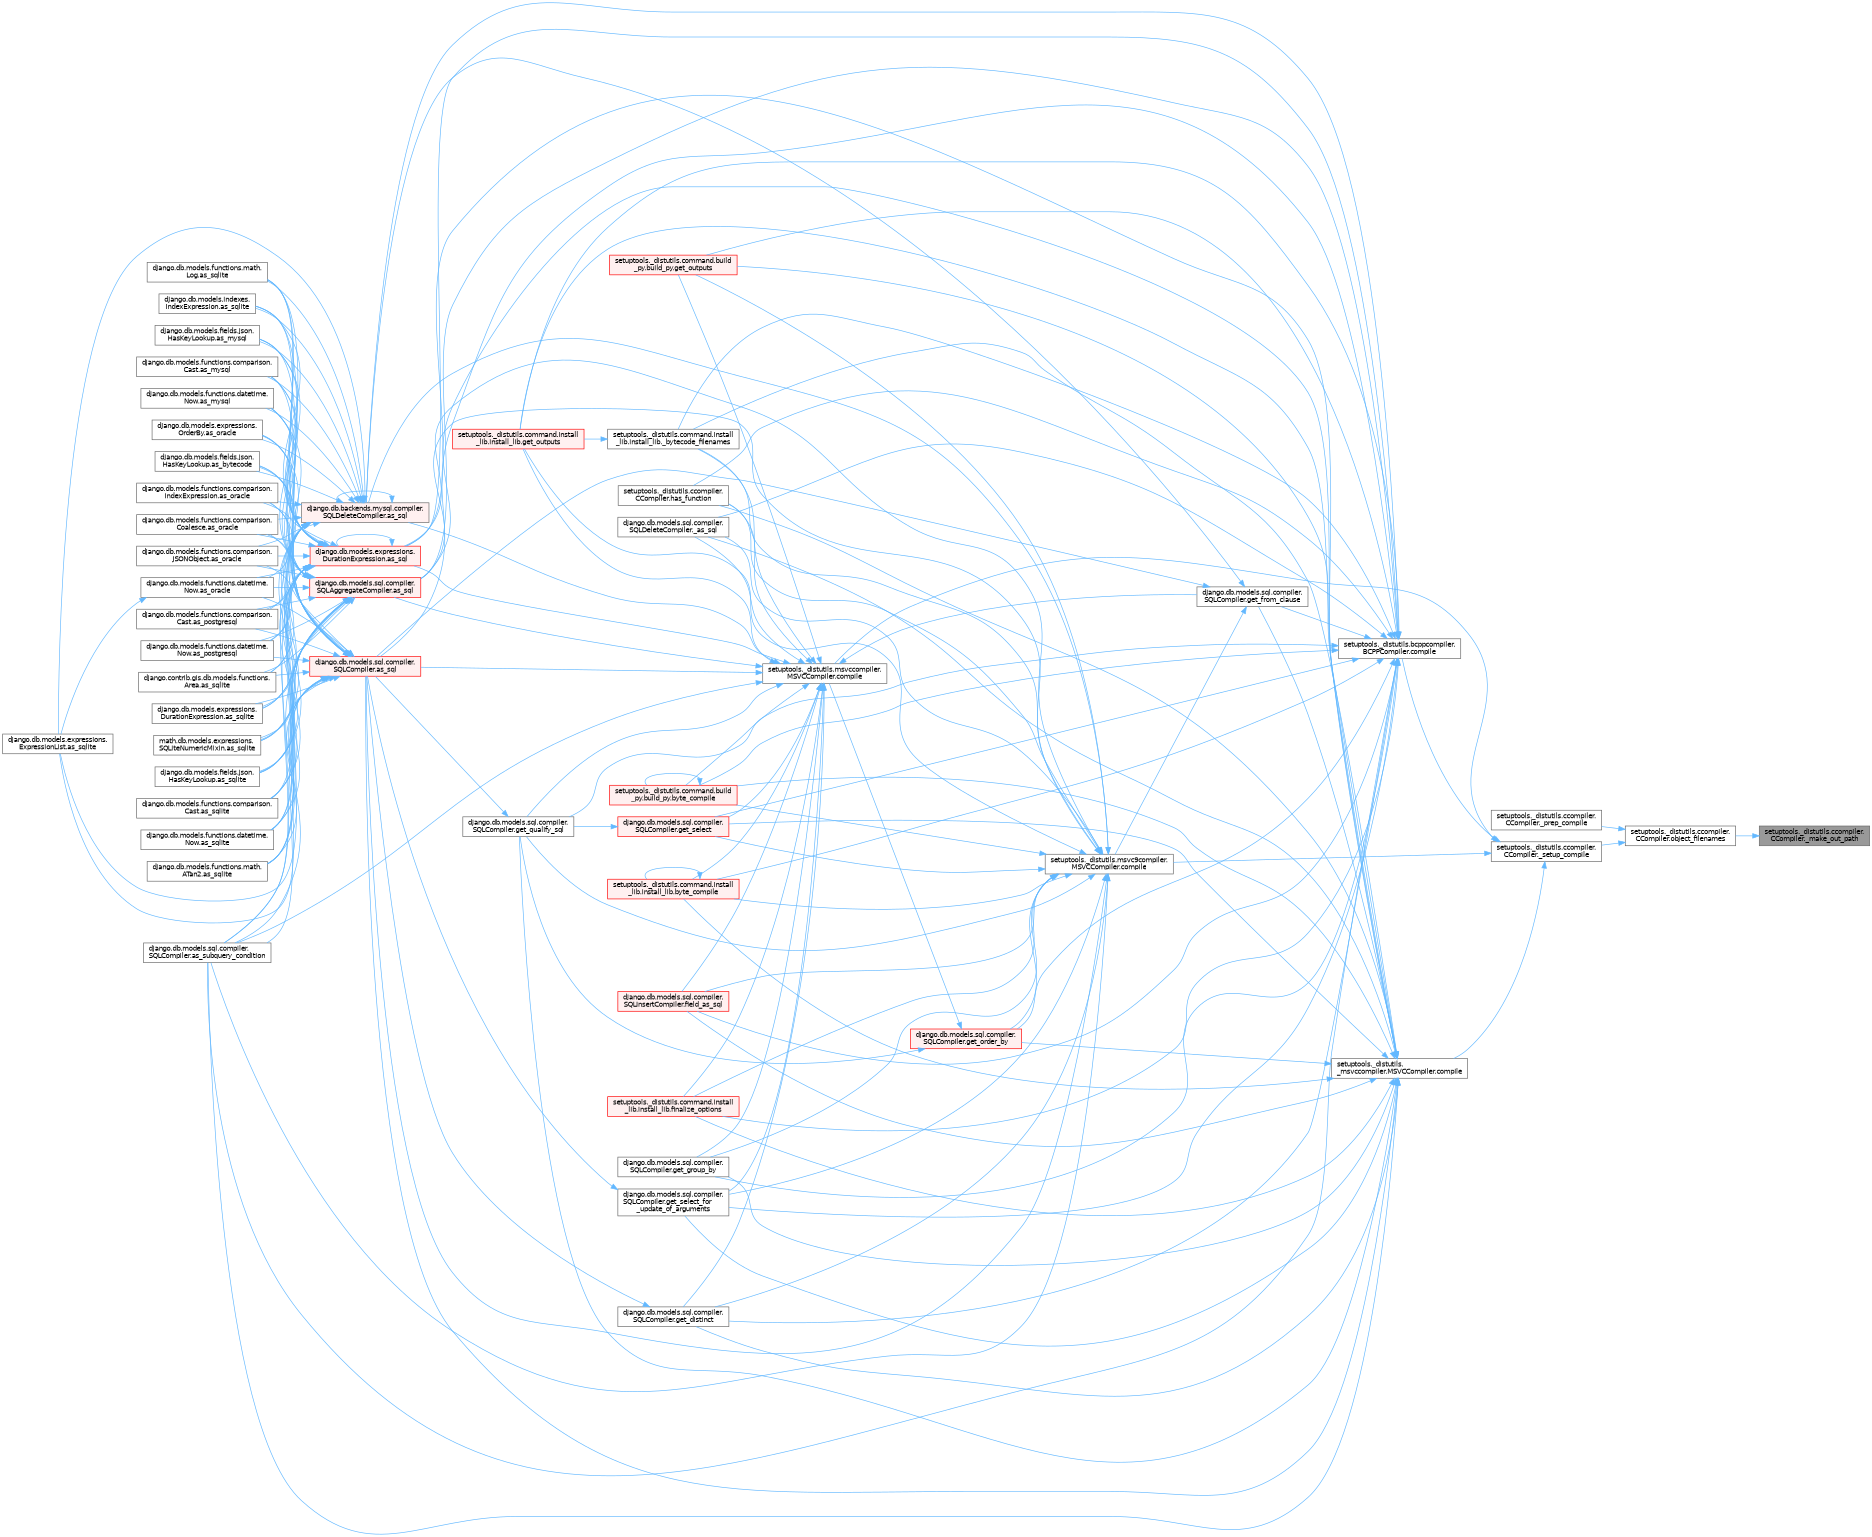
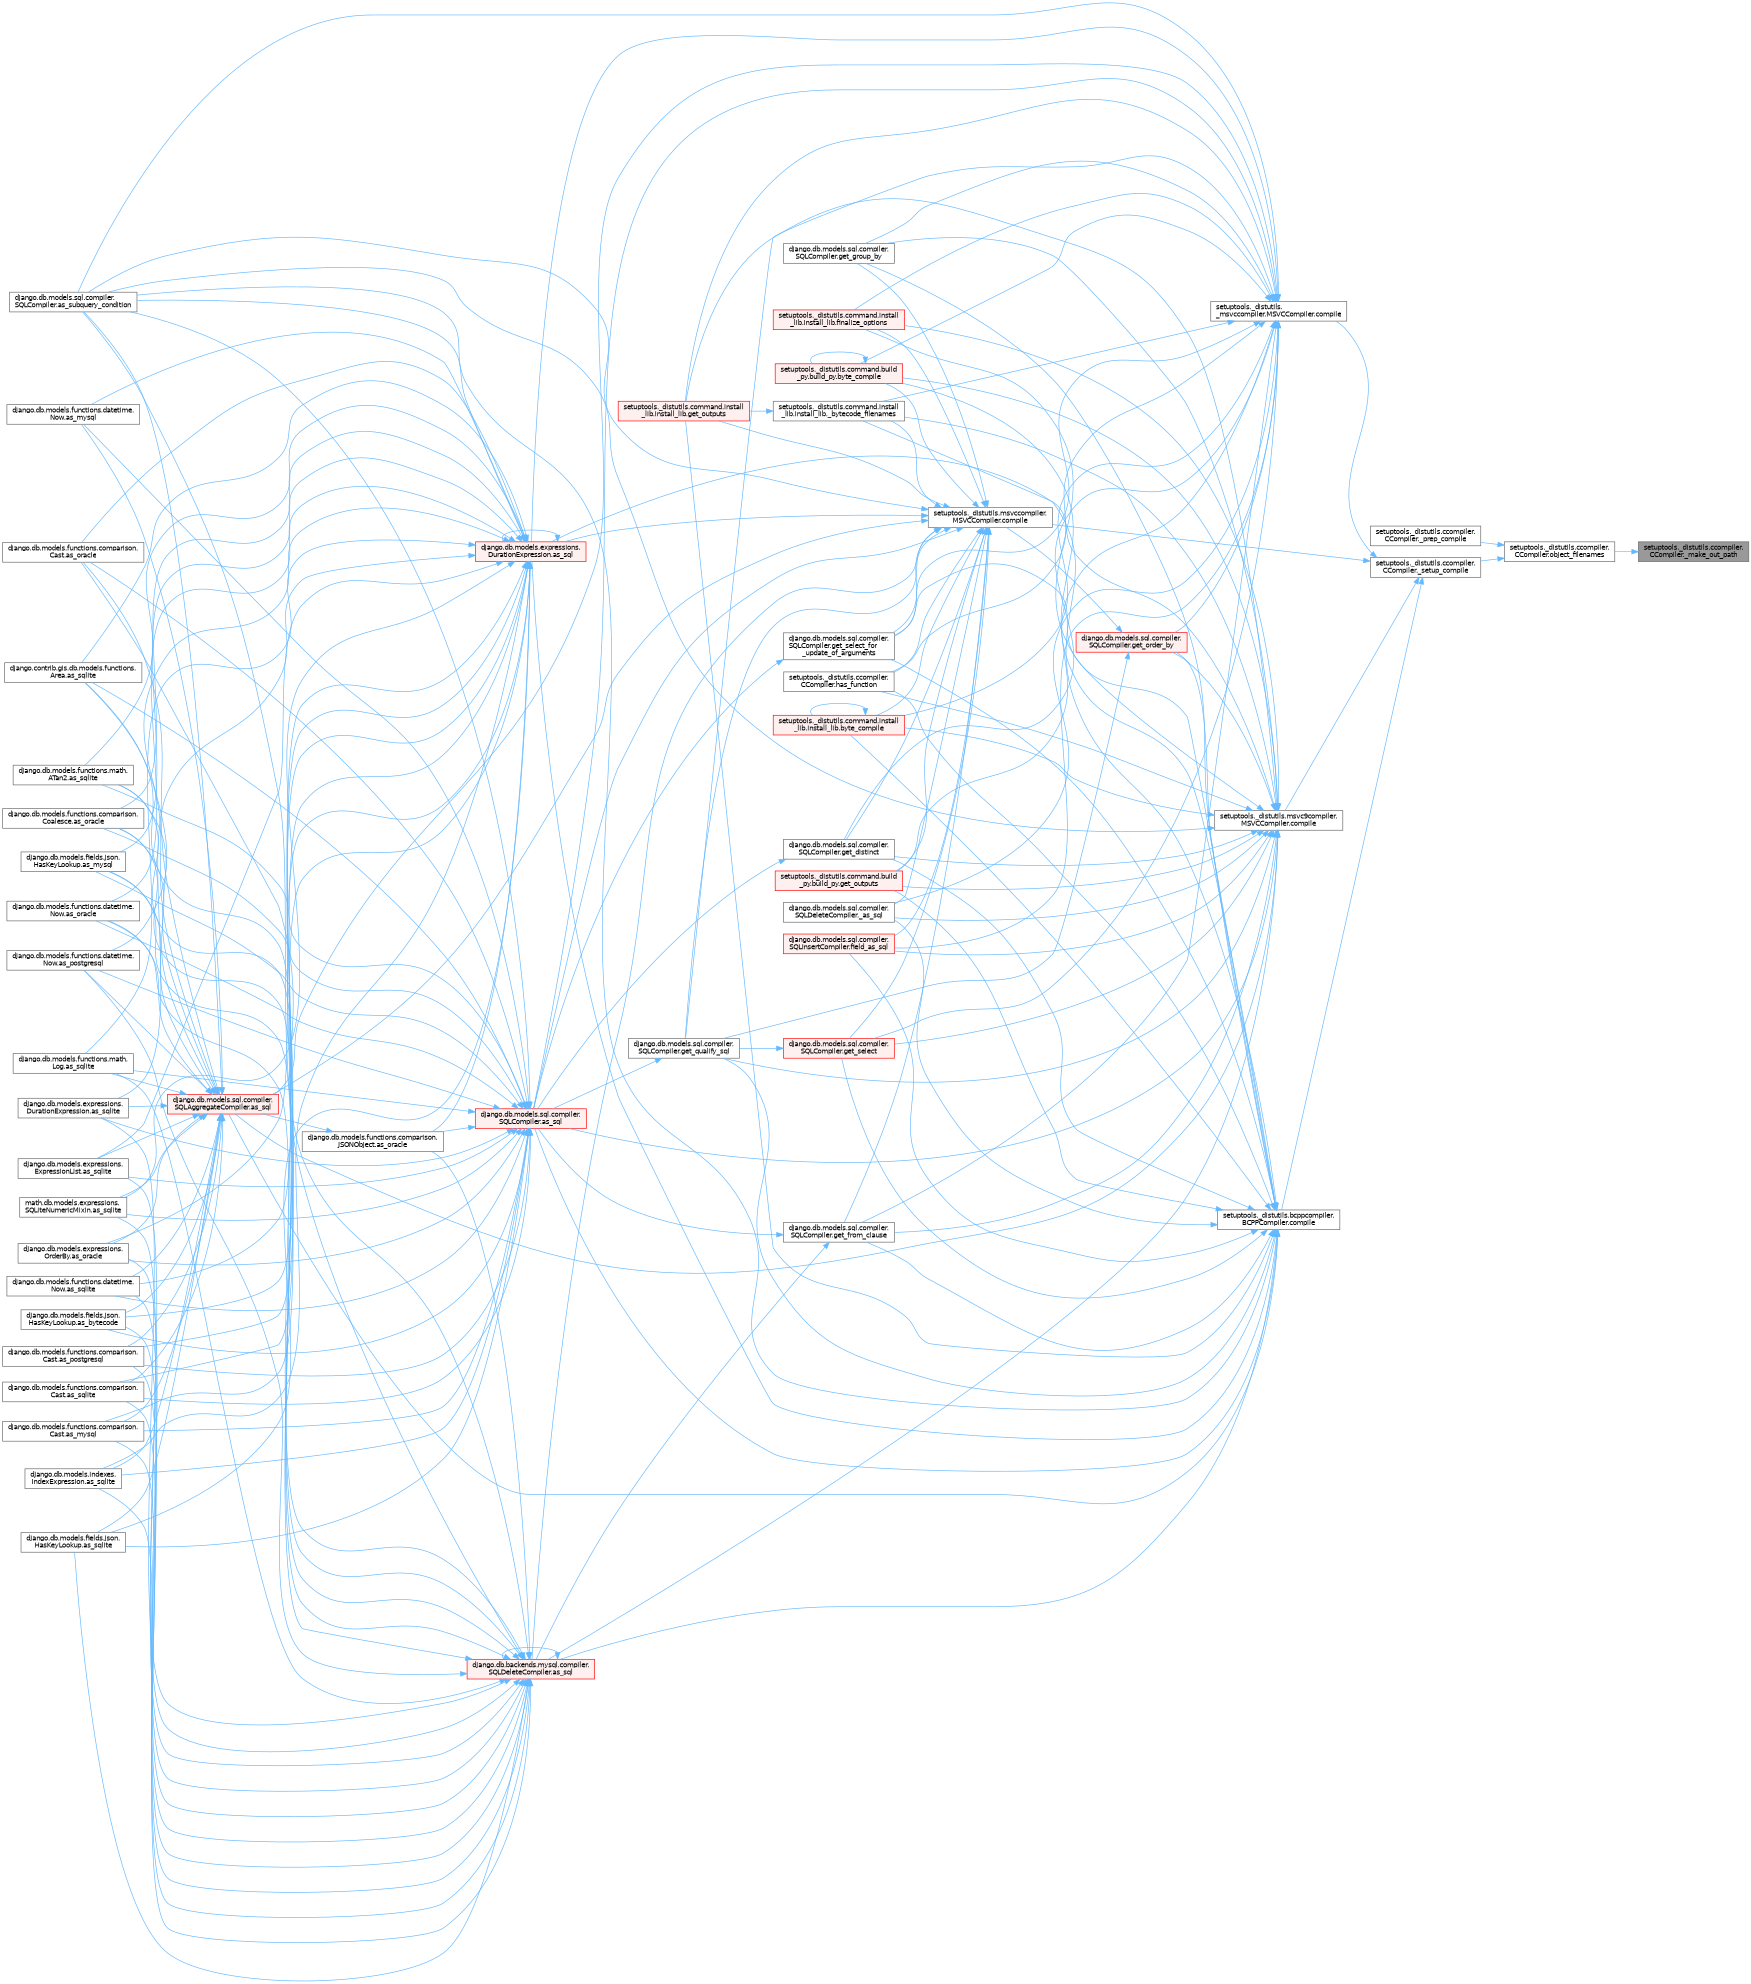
(317, 446) -> none
(207, 493) -> (73, 552)
(365, 513) -> (531, 1669)
(283, 571) -> (311, 1126)
(90, 661) -> (267, 821)
(1179, 733) -> (1173, 1123)
